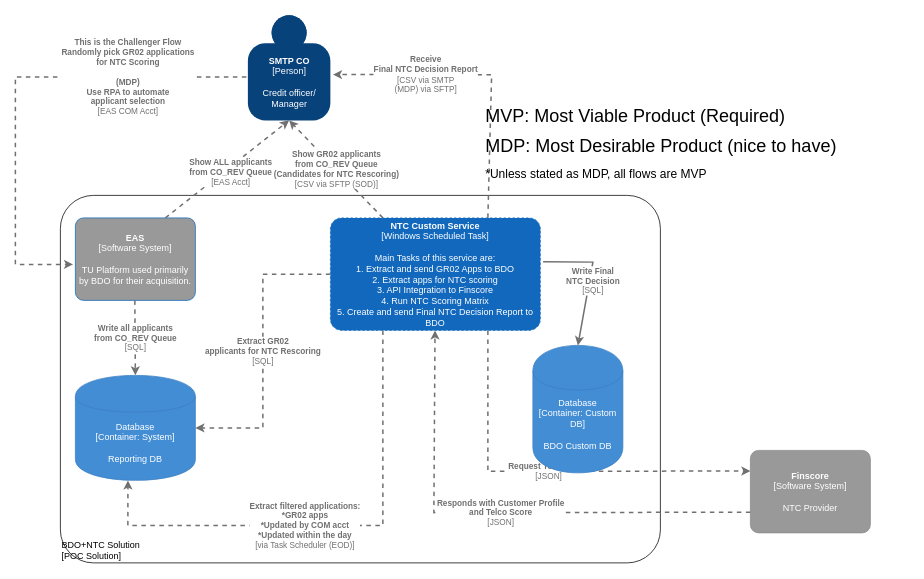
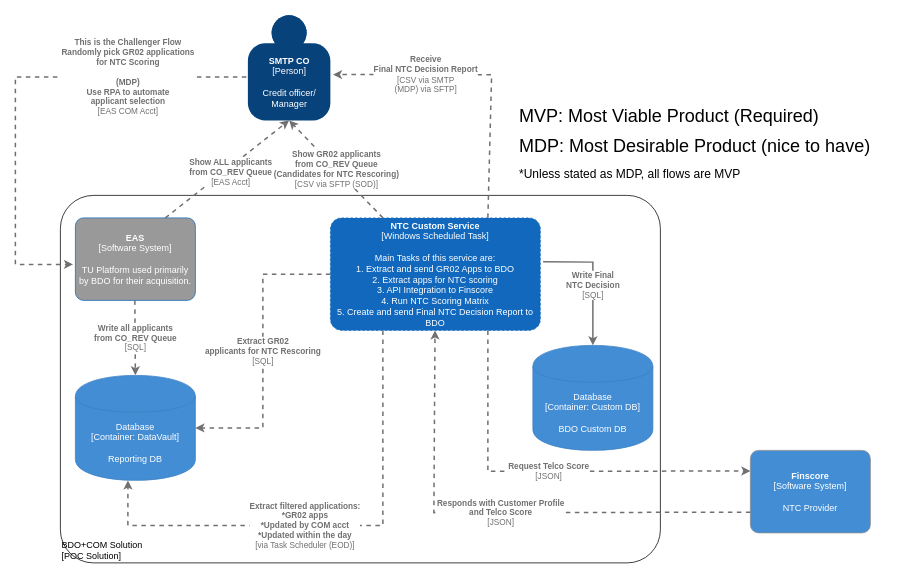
(679, 143) -> (713, 143)
(578, 409) -> (593, 398)
(135, 443) -> (135, 443)
(810, 492) -> (810, 492)
(99, 550) -> (99, 550)
